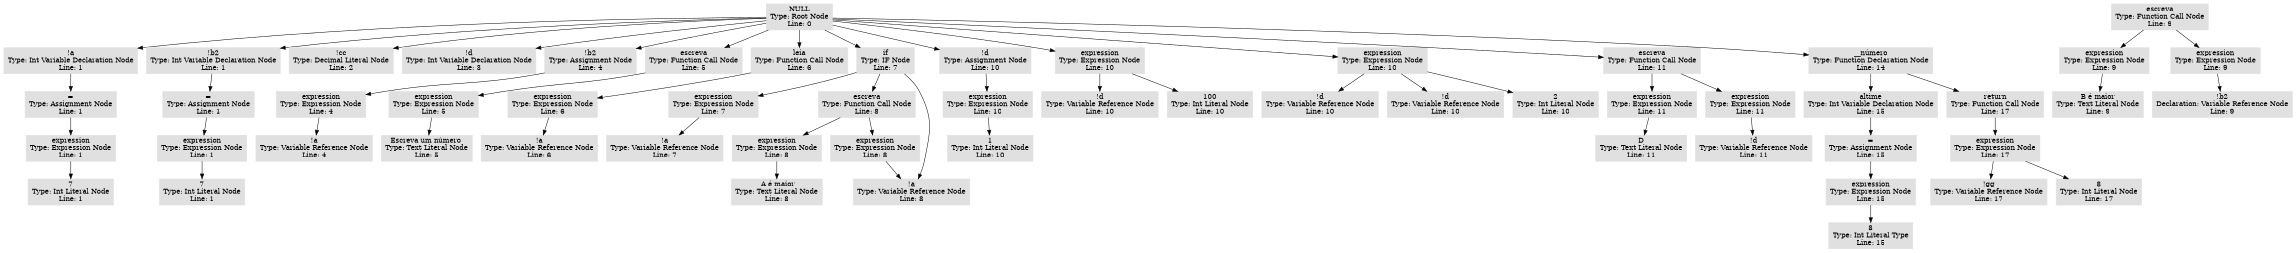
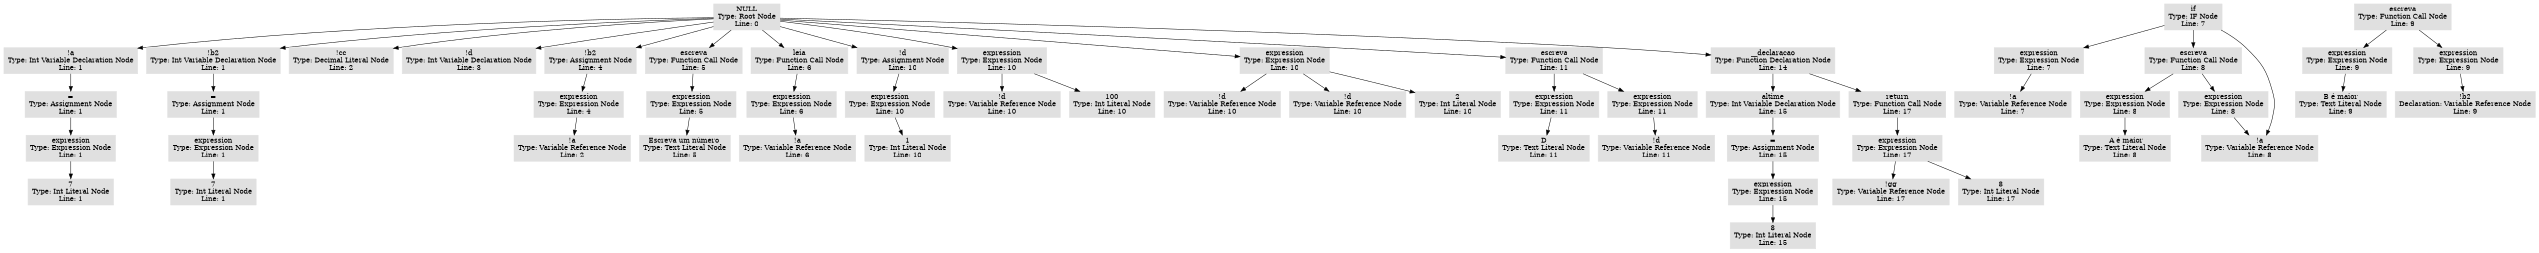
(840, 38) -> none
(1871, 61) -> (1773, 61)
(314, 148) -> (572, 148)
(1871, 236) -> (1773, 236)
